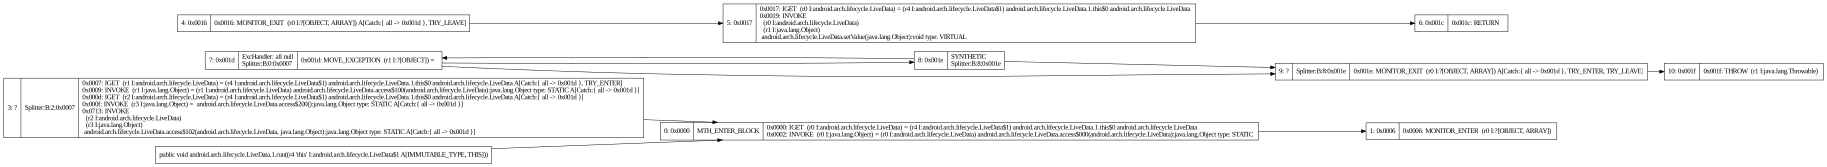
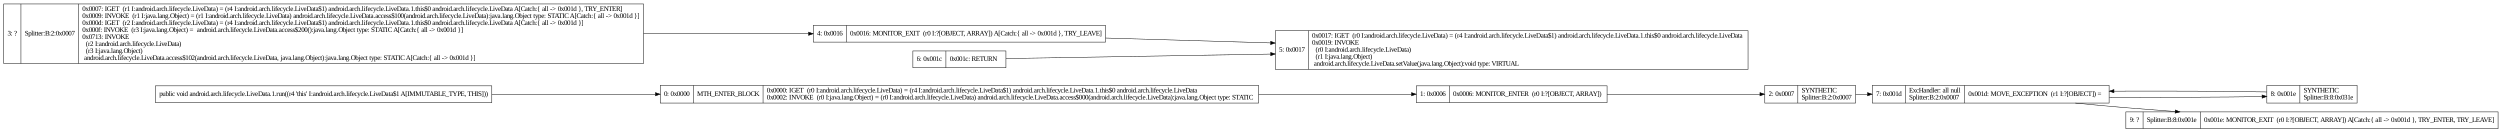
(1303, 23) -> (1138, 56)
(267, 64) -> (1934, 97)
(976, 64) -> (2328, 97)
(1137, 64) -> none
(1744, 72) -> none
none -> (1810, 94)
(678, 121) -> (726, 34)
